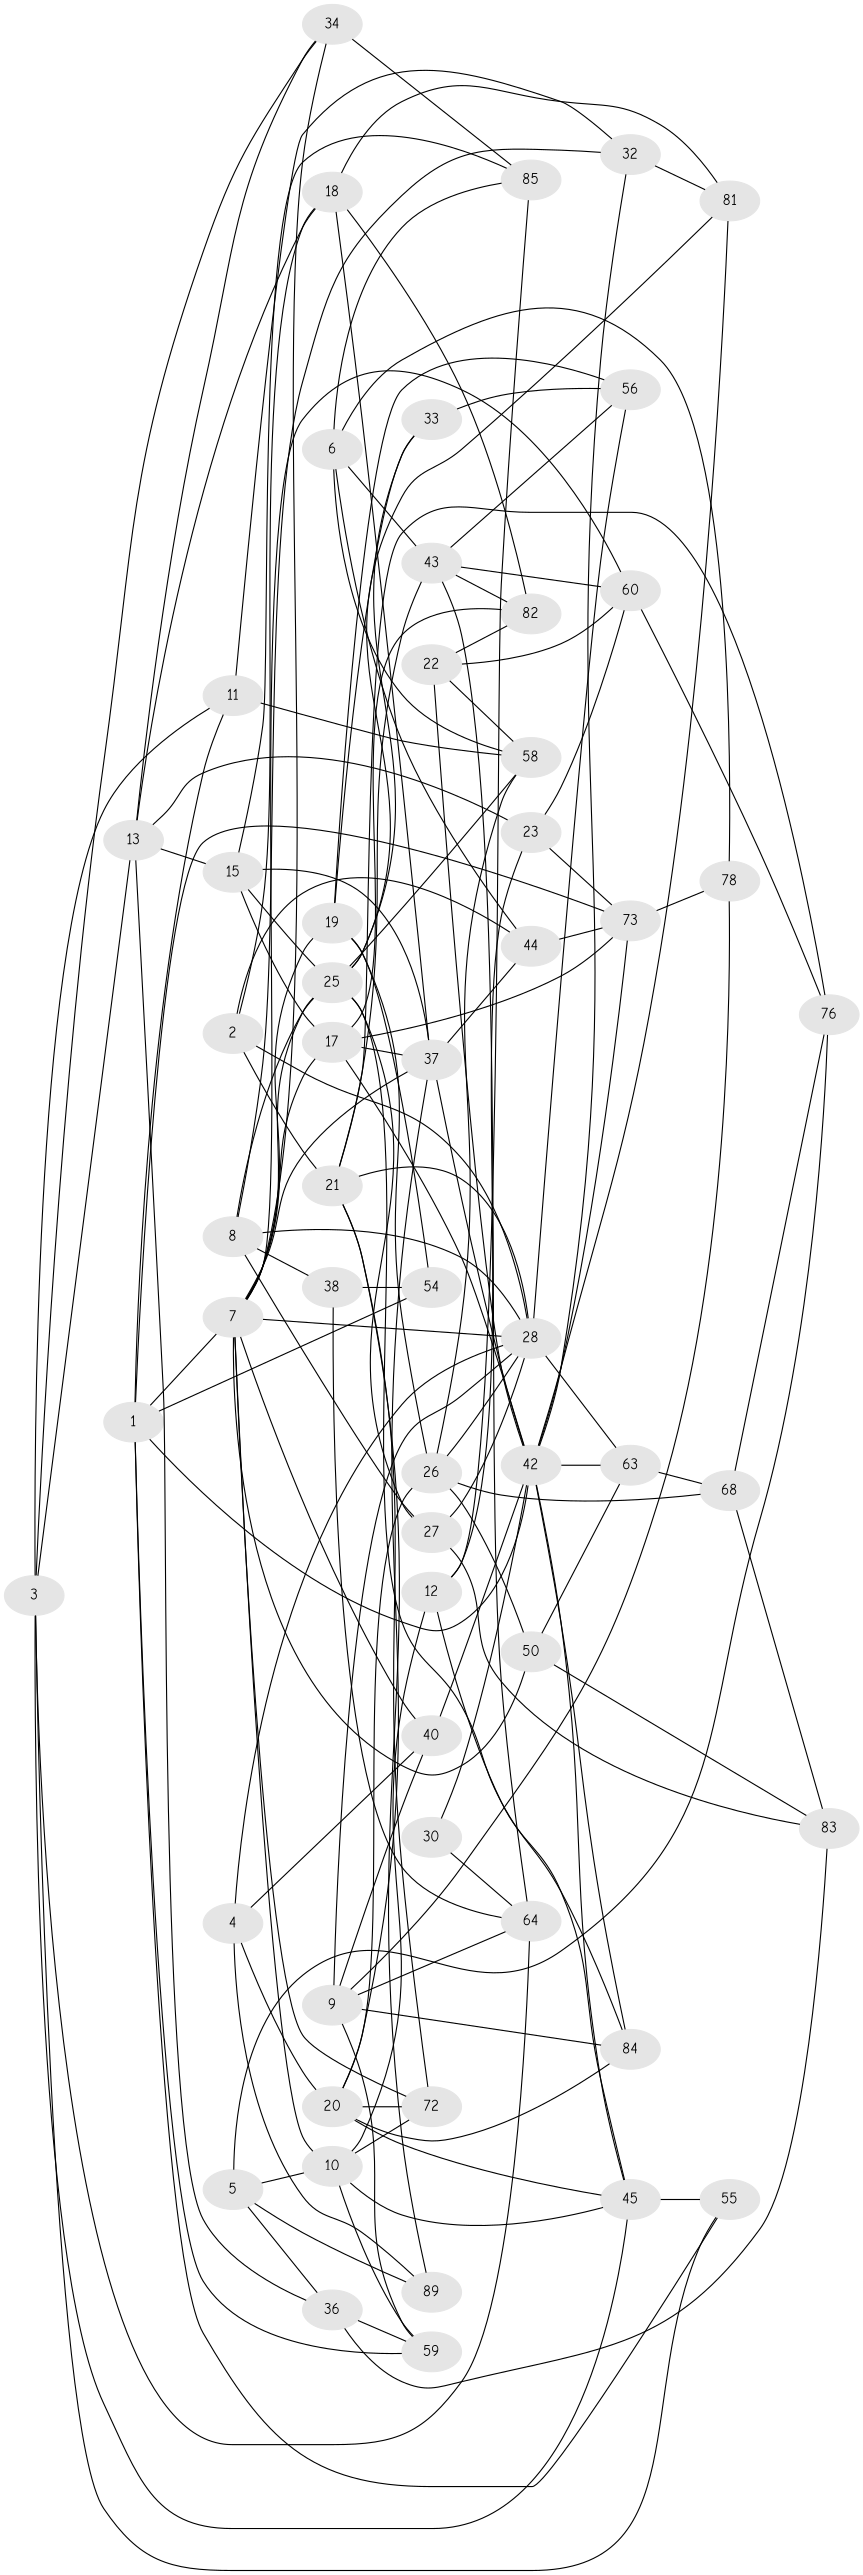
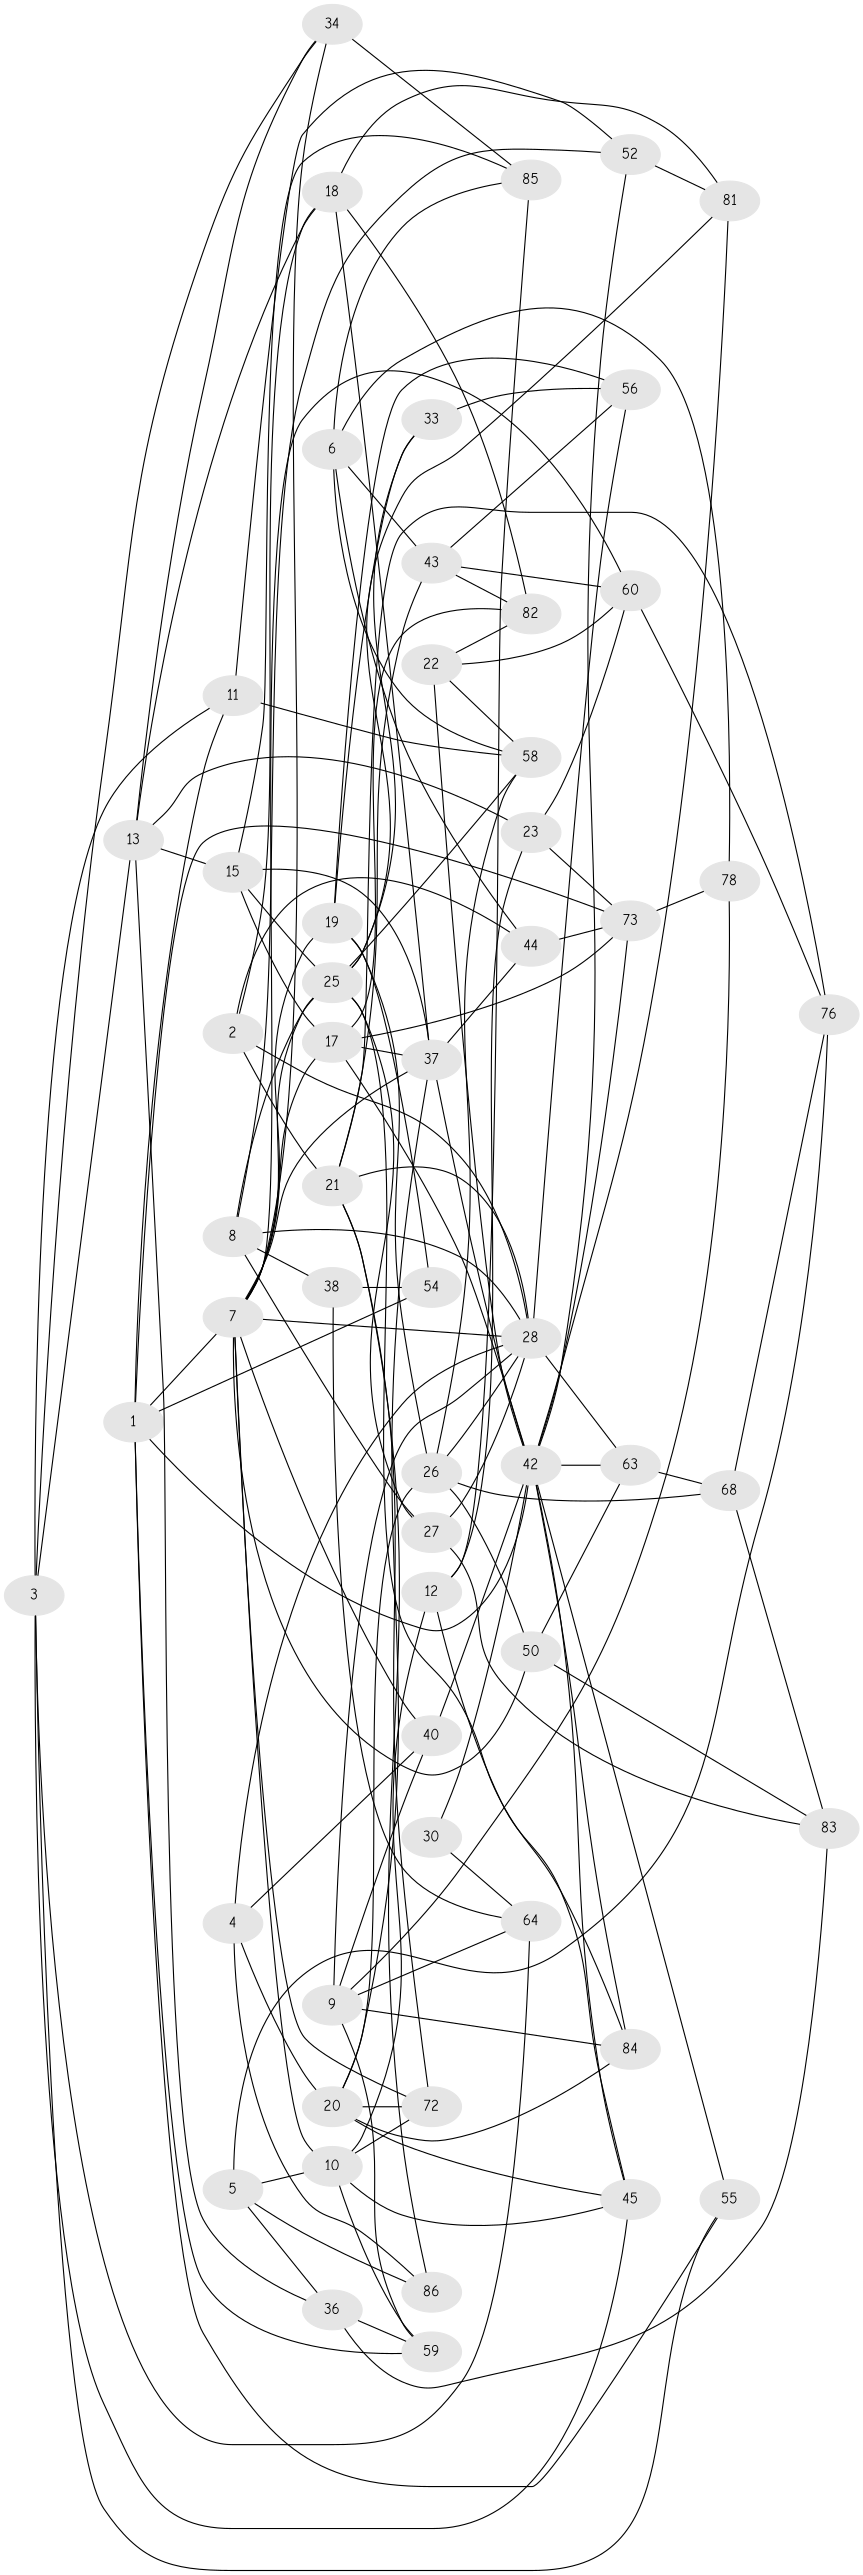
(630, 155) -> (630, 155)
(495, 1472) -> none
(680, 2200) -> (630, 1832)
(432, 2292) -> (432, 2292)
